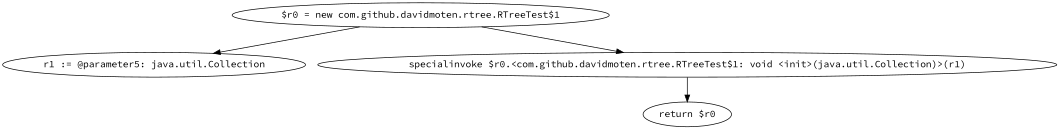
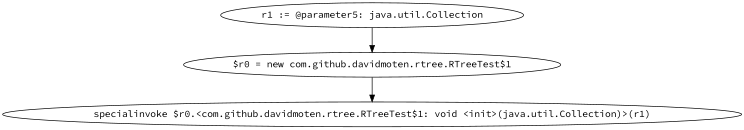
(290, 39) -> (372, 37)
(687, 114) -> none
